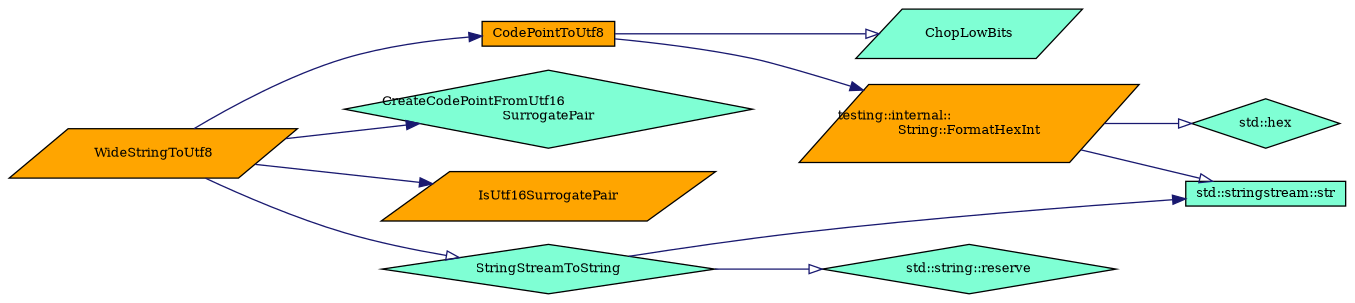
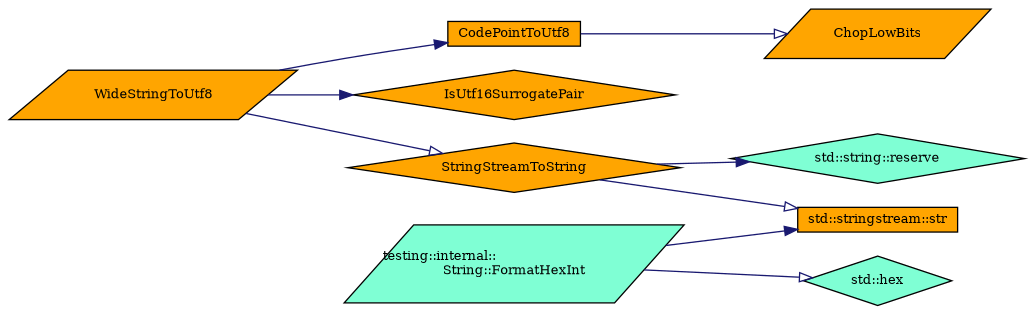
(969, 34) -> (878, 34)
(734, 55) -> none
(548, 109) -> none
(969, 123) -> (514, 264)
(1140, 164) -> (725, 238)
(1266, 194) -> (878, 220)
(548, 196) -> (514, 95)
(900, 222) -> (692, 193)
(548, 269) -> (514, 168)
(762, 269) -> (697, 163)
